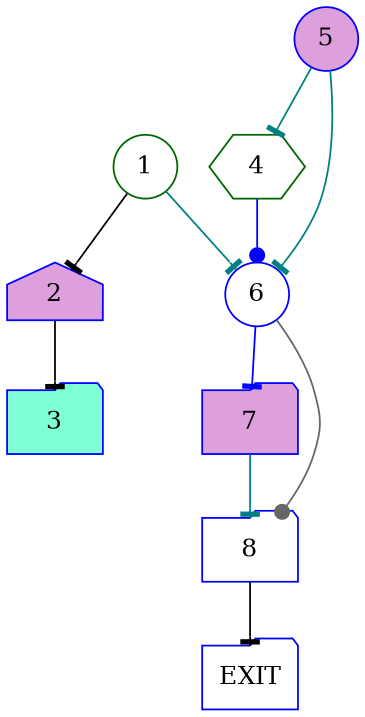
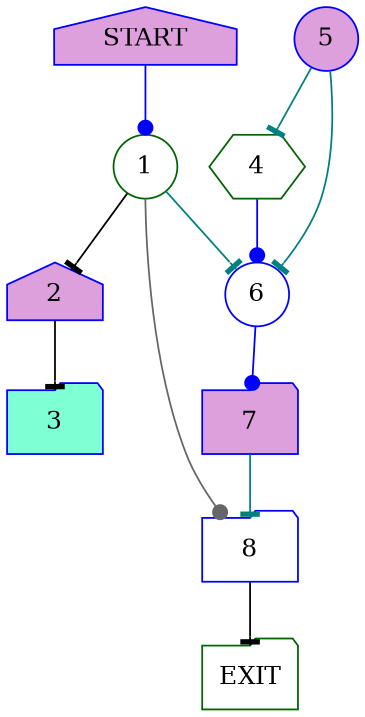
none -> (145, 39)
(254, 354) -> (254, 354)
(319, 412) -> (160, 358)
(250, 678) -> (250, 678)
